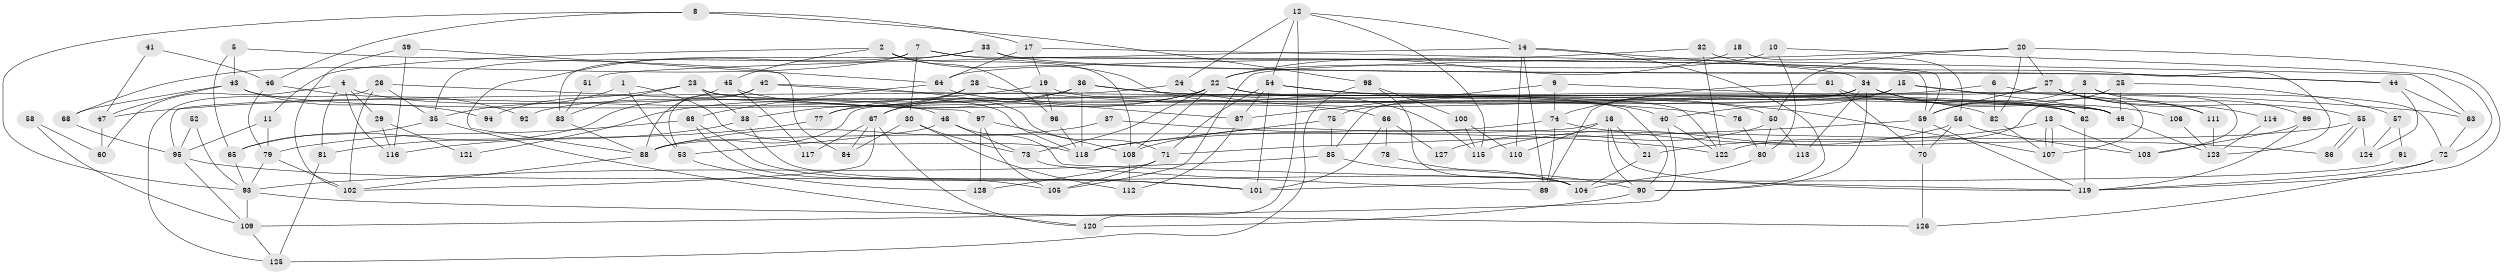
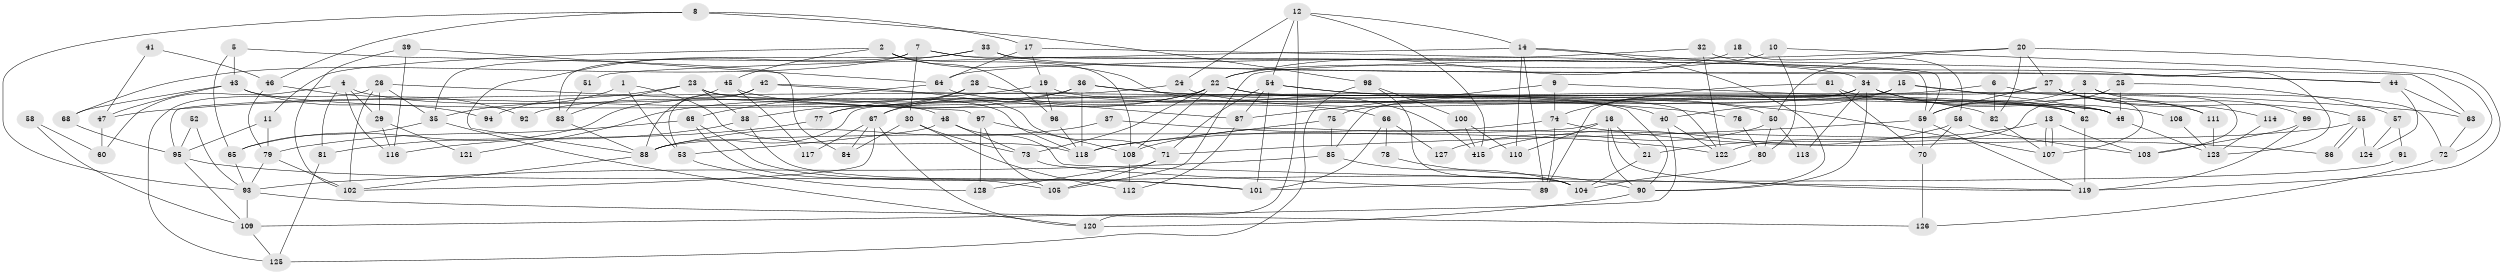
none -> (379, 101)
(1479, 155) -> (1479, 155)
(2275, 180) -> none
